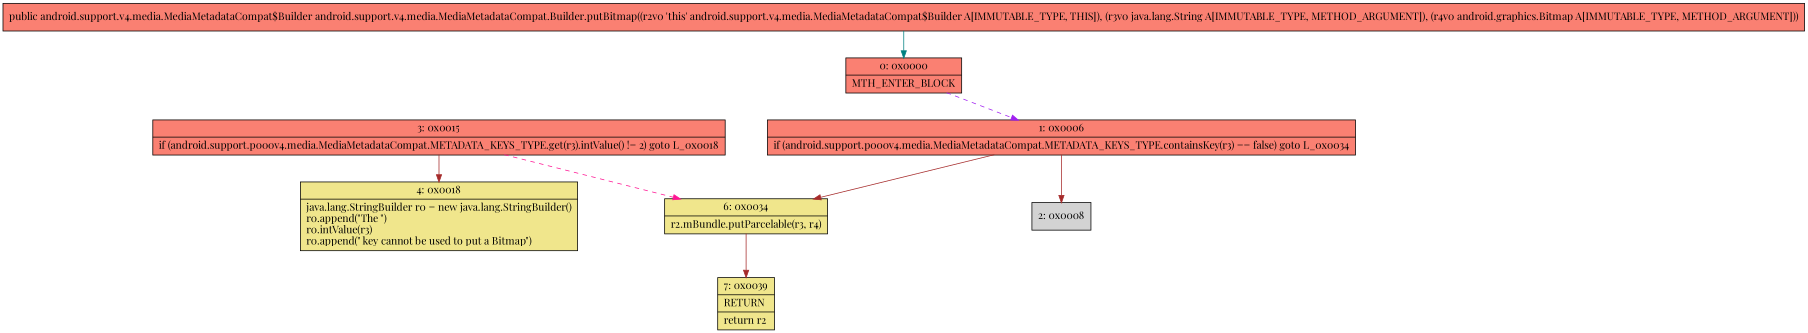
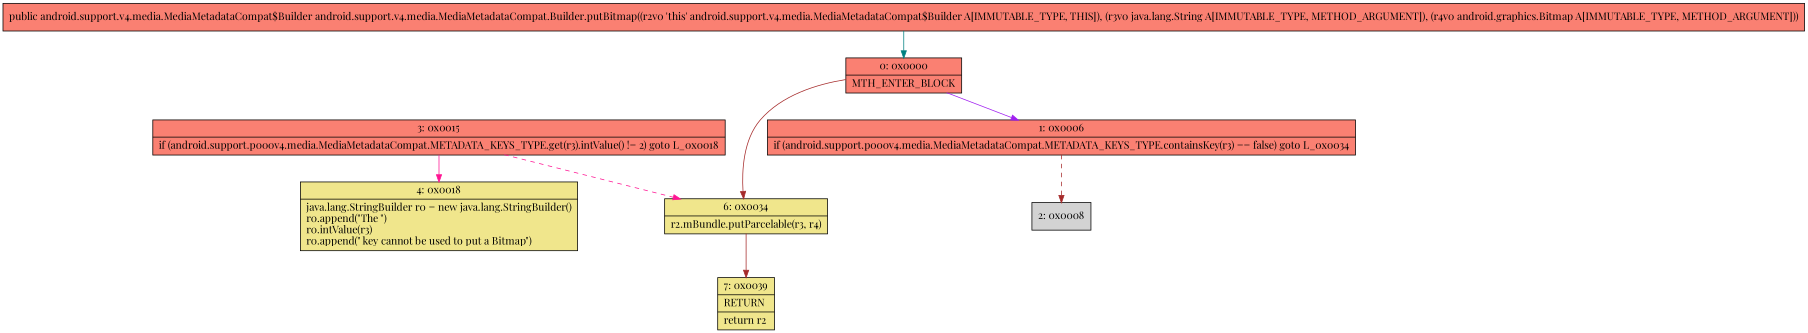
(979, 105) -> (979, 105)
(439, 165) -> (439, 165)
(1061, 175) -> (1061, 175)
(908, 176) -> (768, 112)
